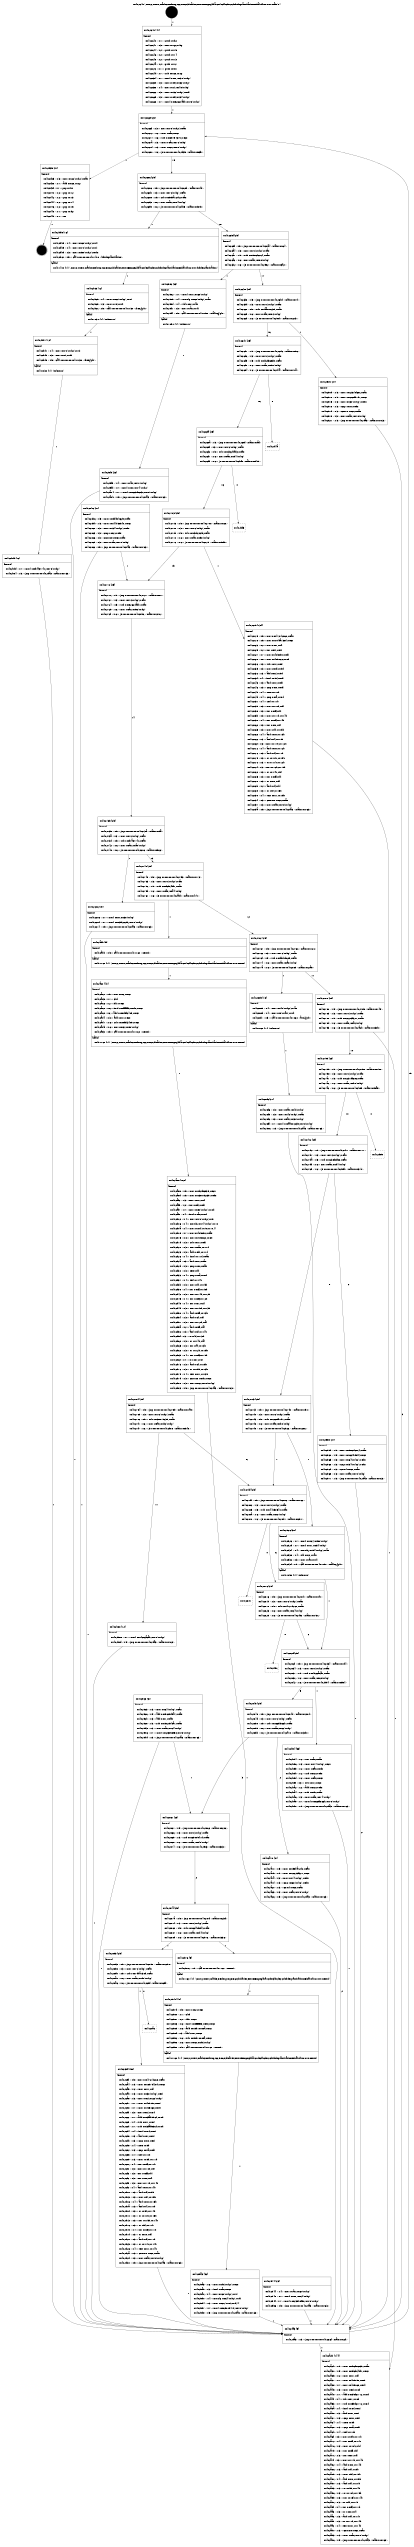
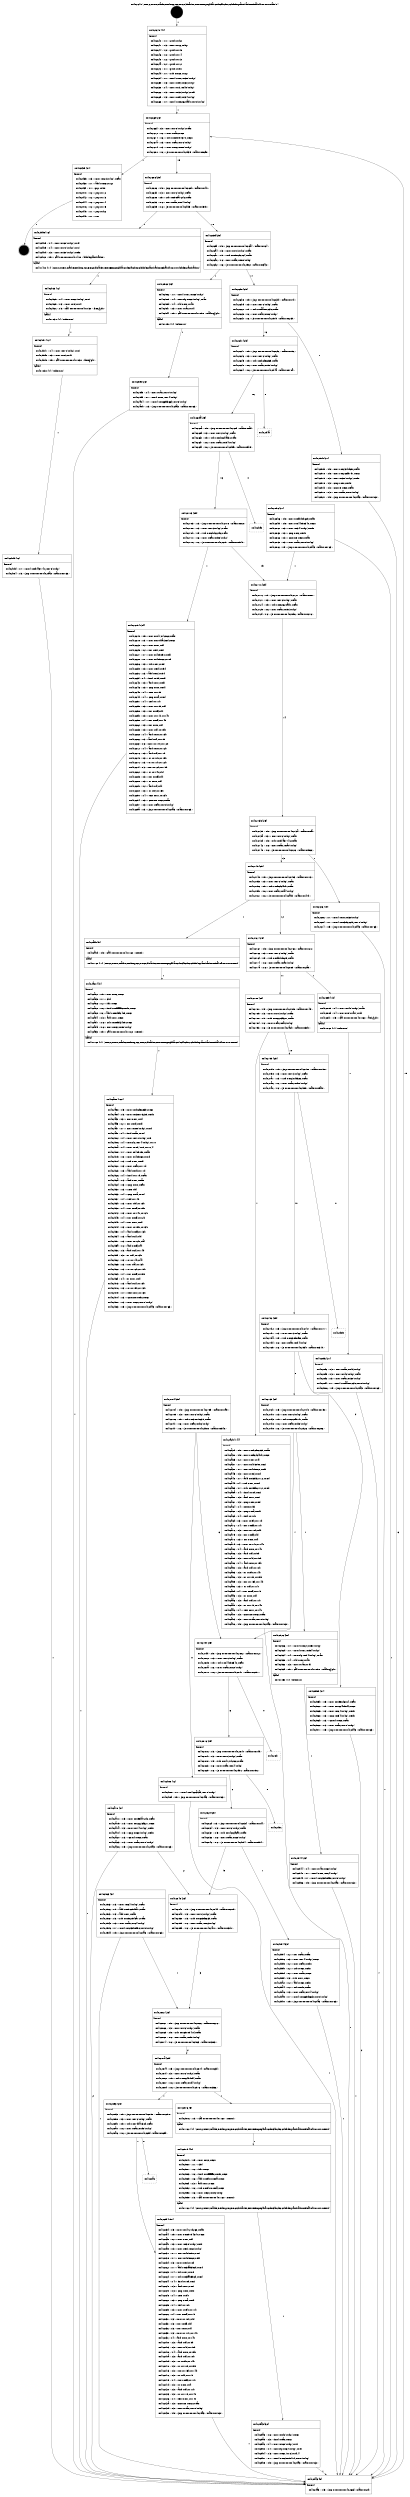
(327, 1614) -> (310, 1769)
(278, 1795) -> (173, 1872)
(320, 2347) -> (349, 2038)
